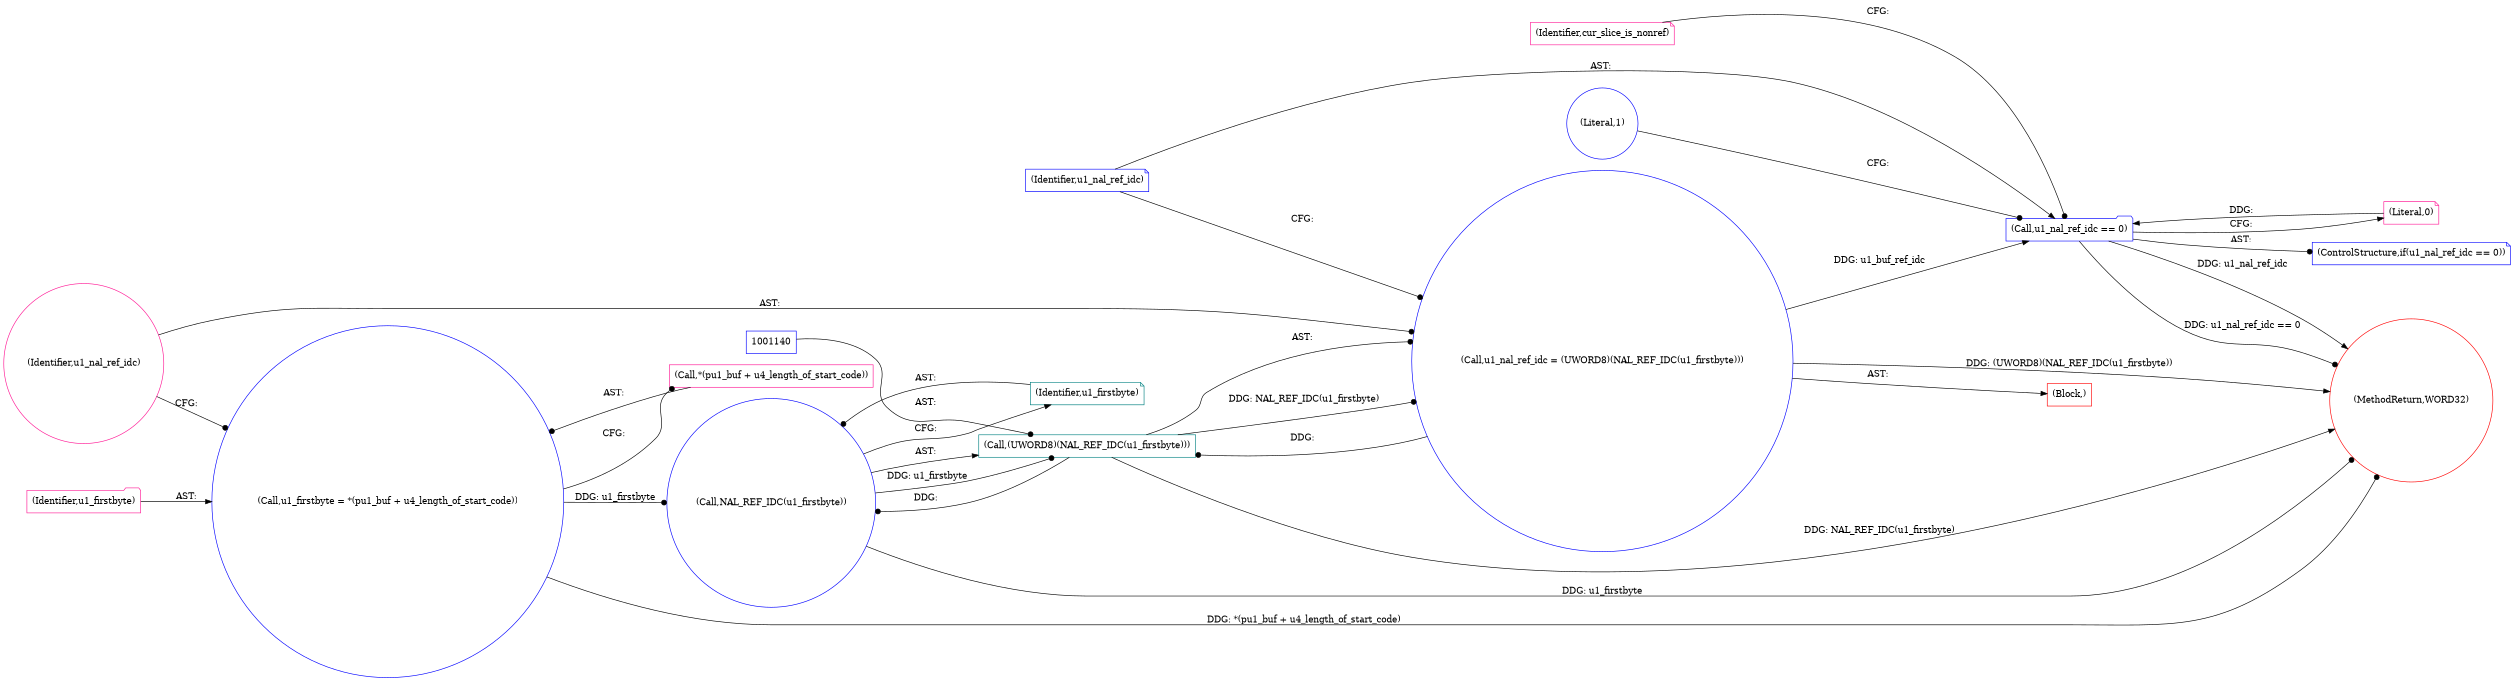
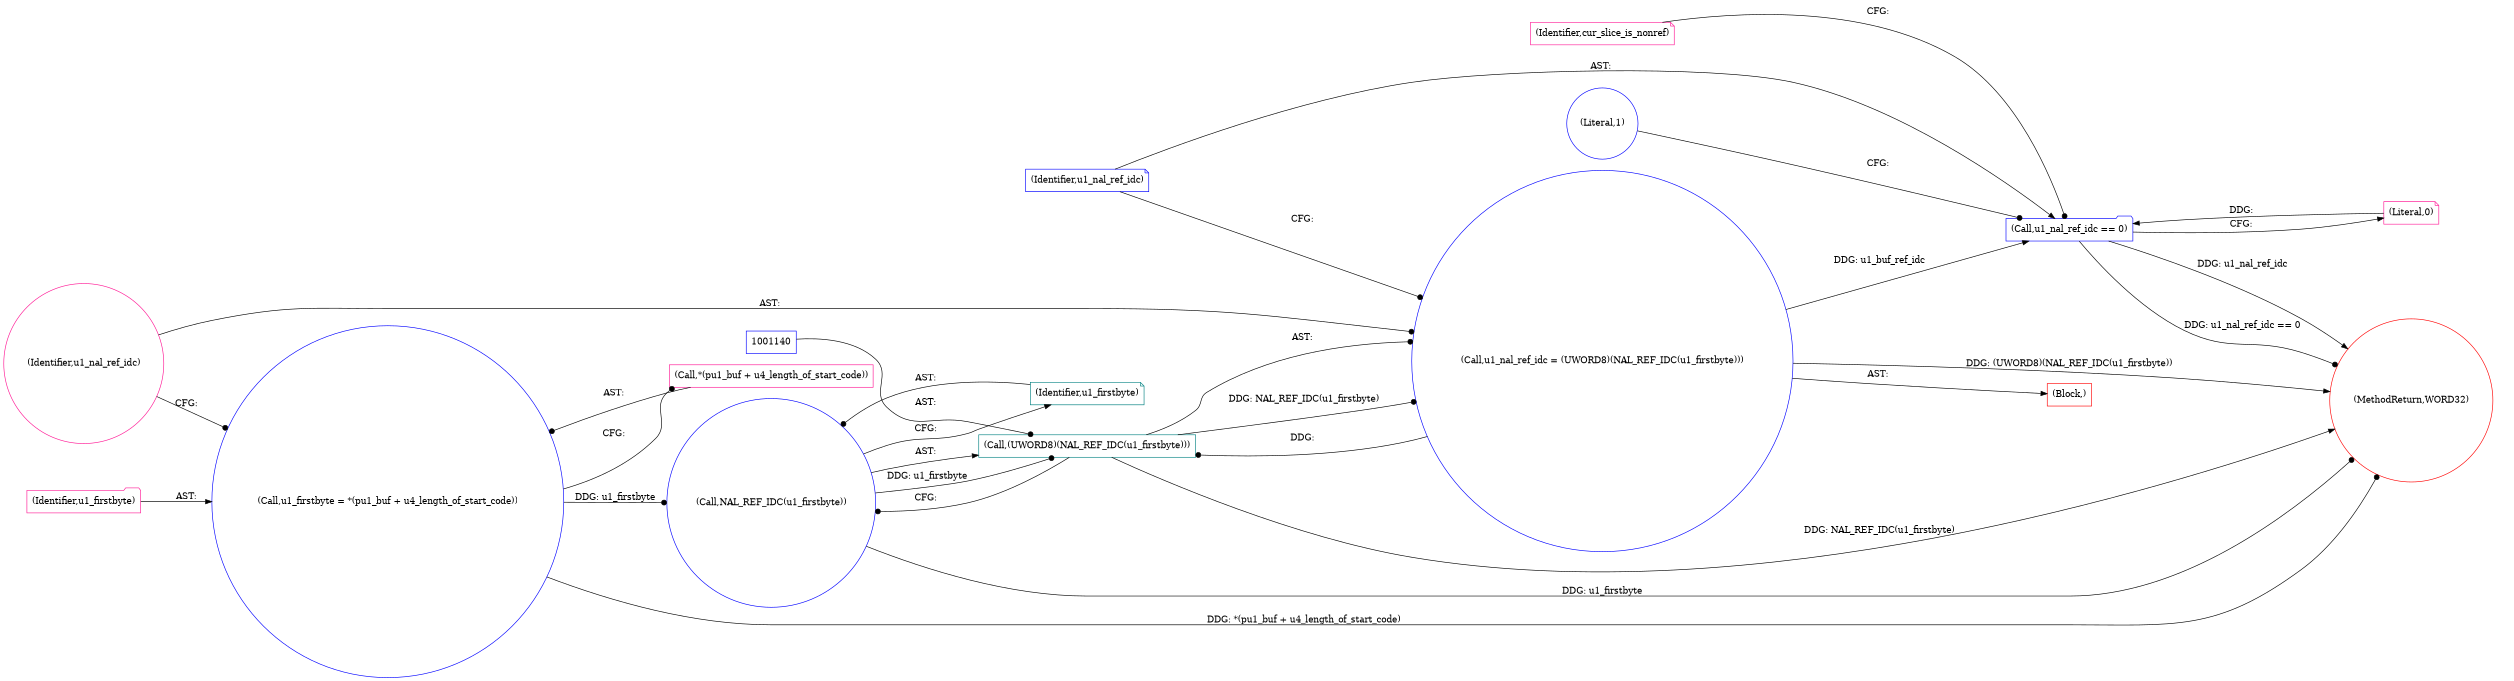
(2411, 254) -> none
(927, 498) -> (927, 498)
